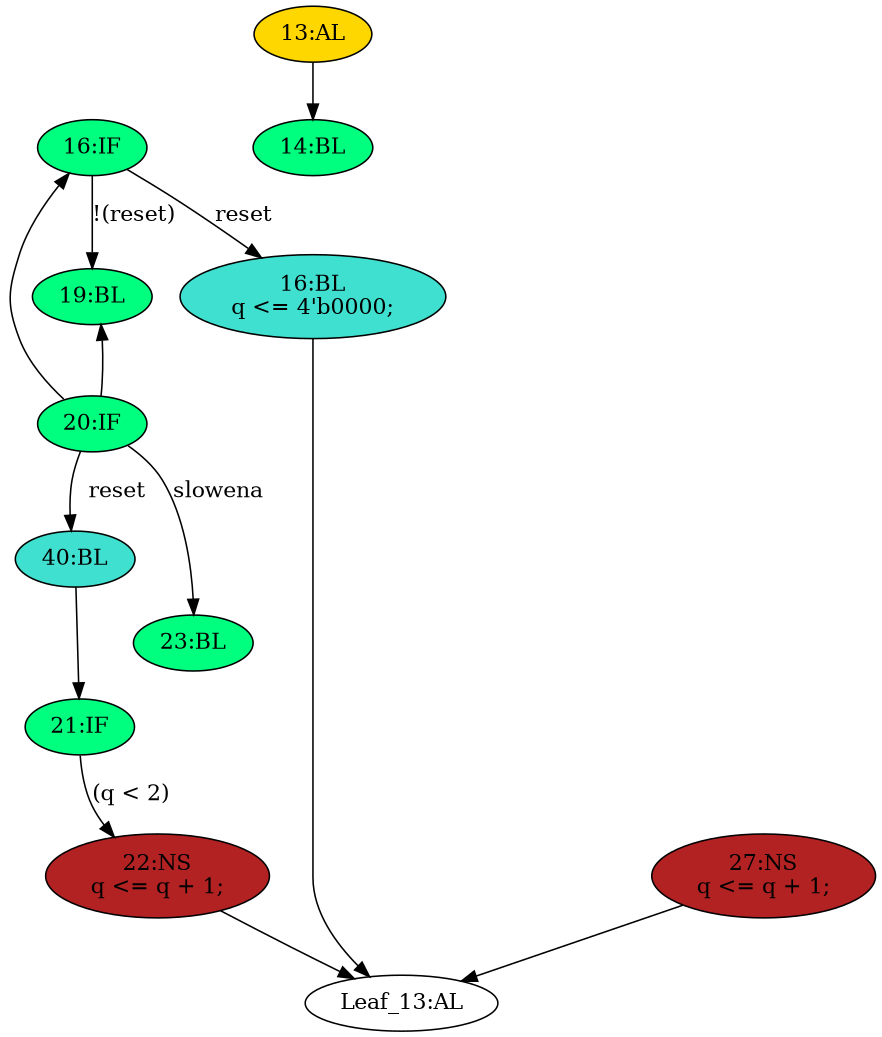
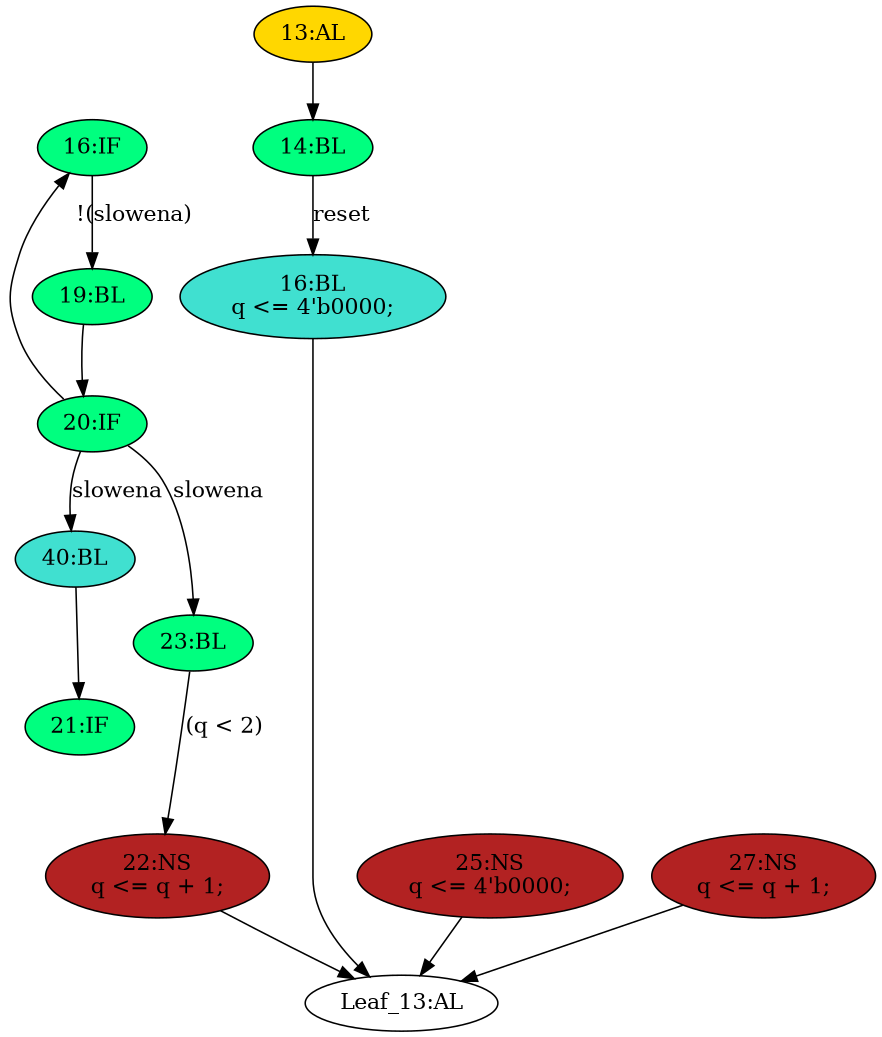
(188, 208) -> (313, 207)
(134, 215) -> (134, 215)
(103, 368) -> (82, 352)
(117, 491) -> (117, 491)
(87, 792) -> (179, 745)
none -> (490, 876)
